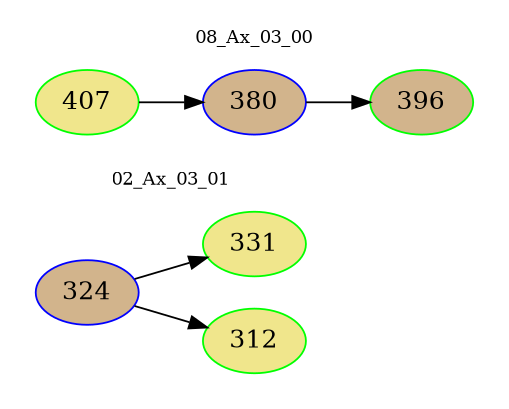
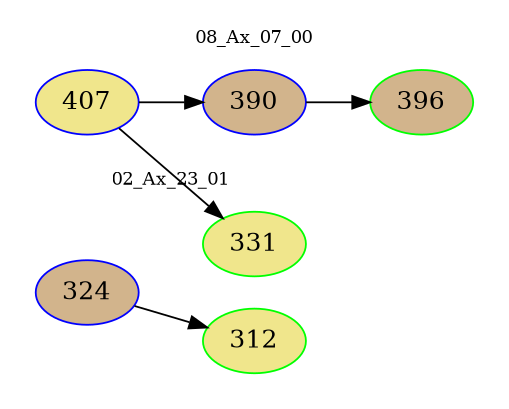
(254, 39) -> (254, 39)
(87, 102) -> (87, 102)
(254, 102) -> (254, 102)
(171, 180) -> (171, 180)
(162, 271) -> (173, 175)
